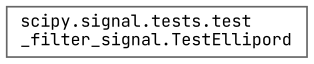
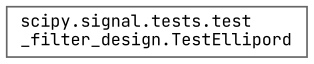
(157, 32) -> (157, 32)
